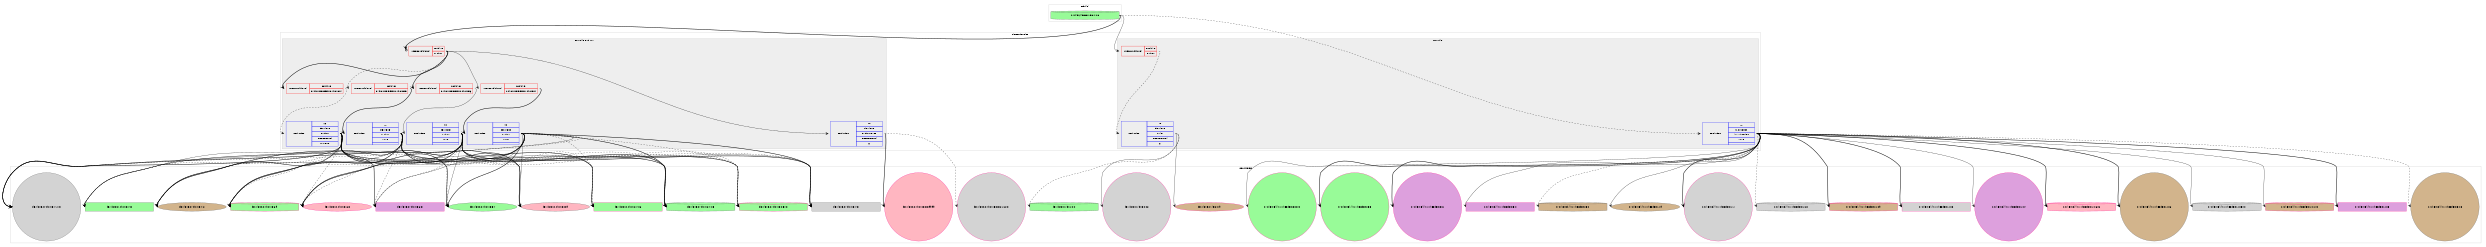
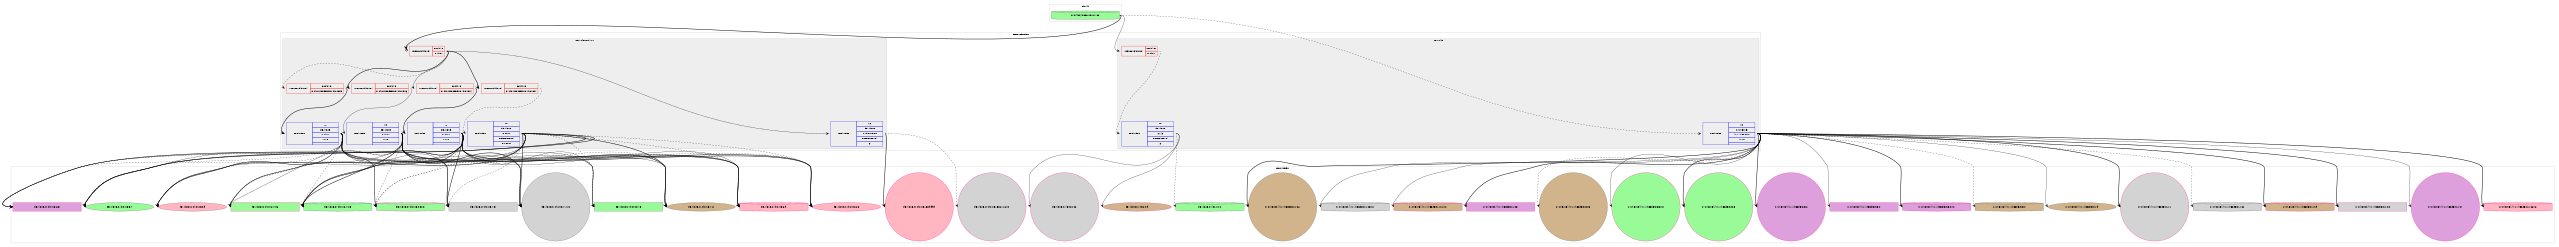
(265, 207) -> (774, 207)
none -> (1937, 207)
